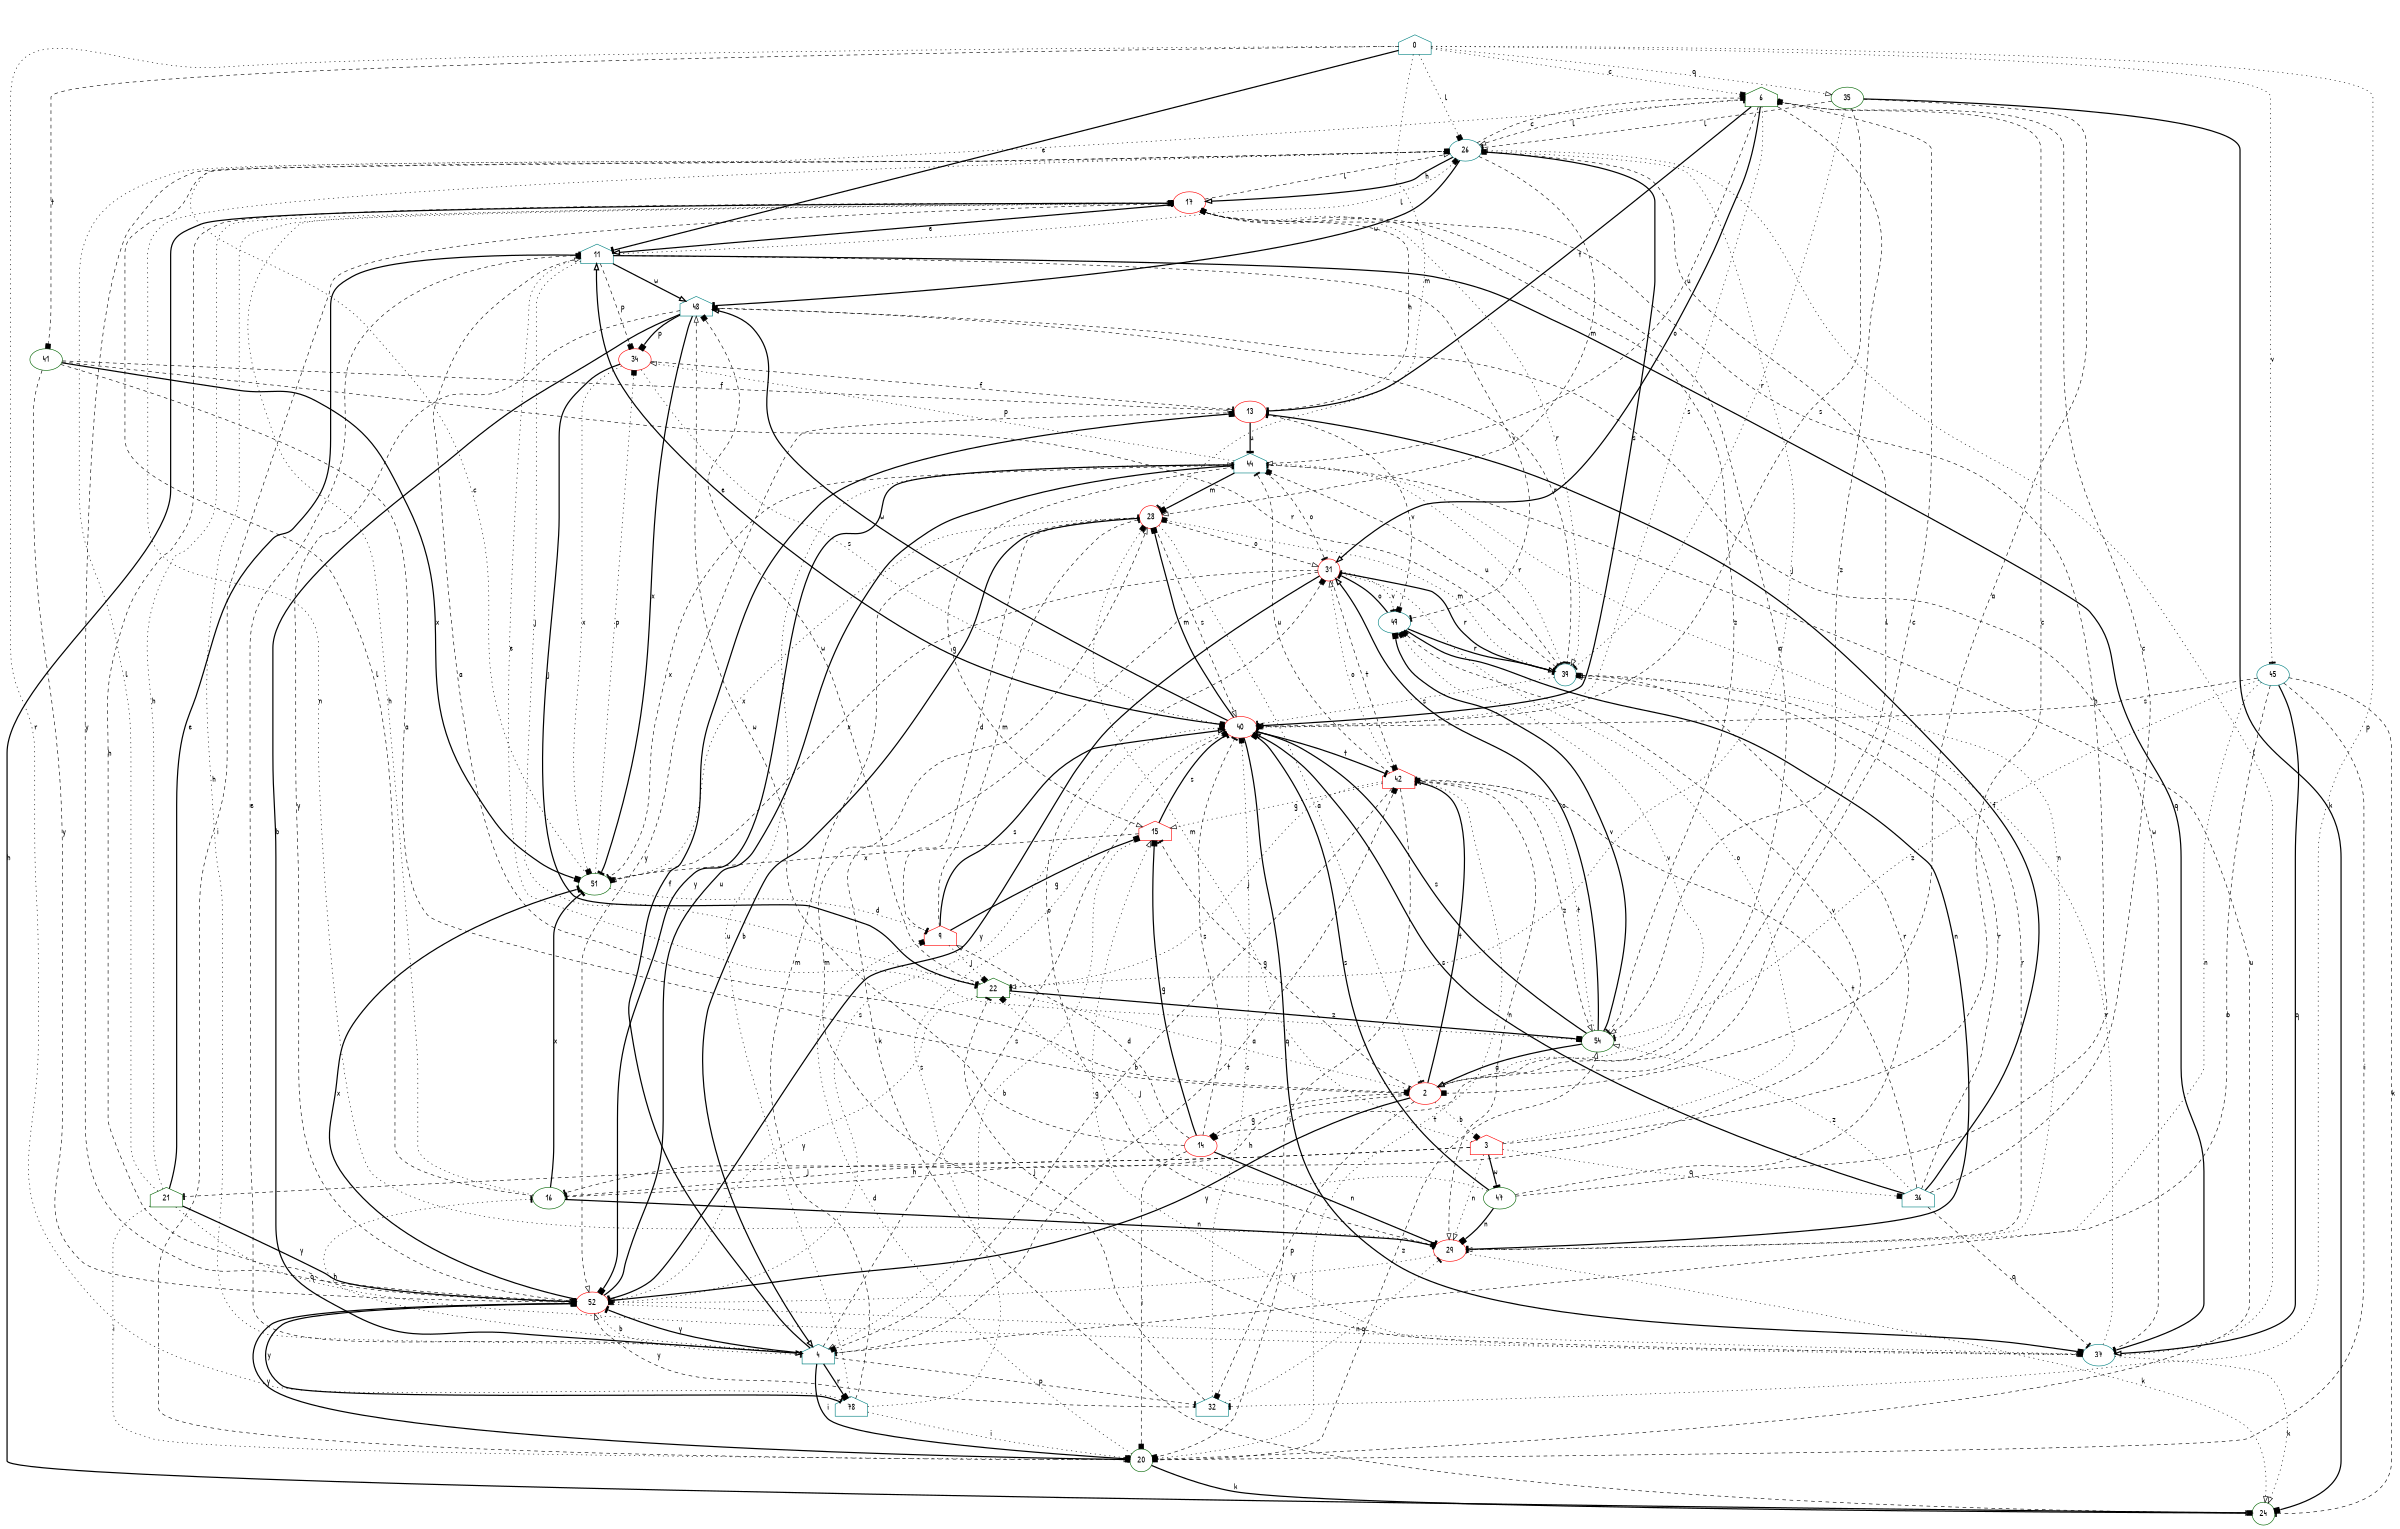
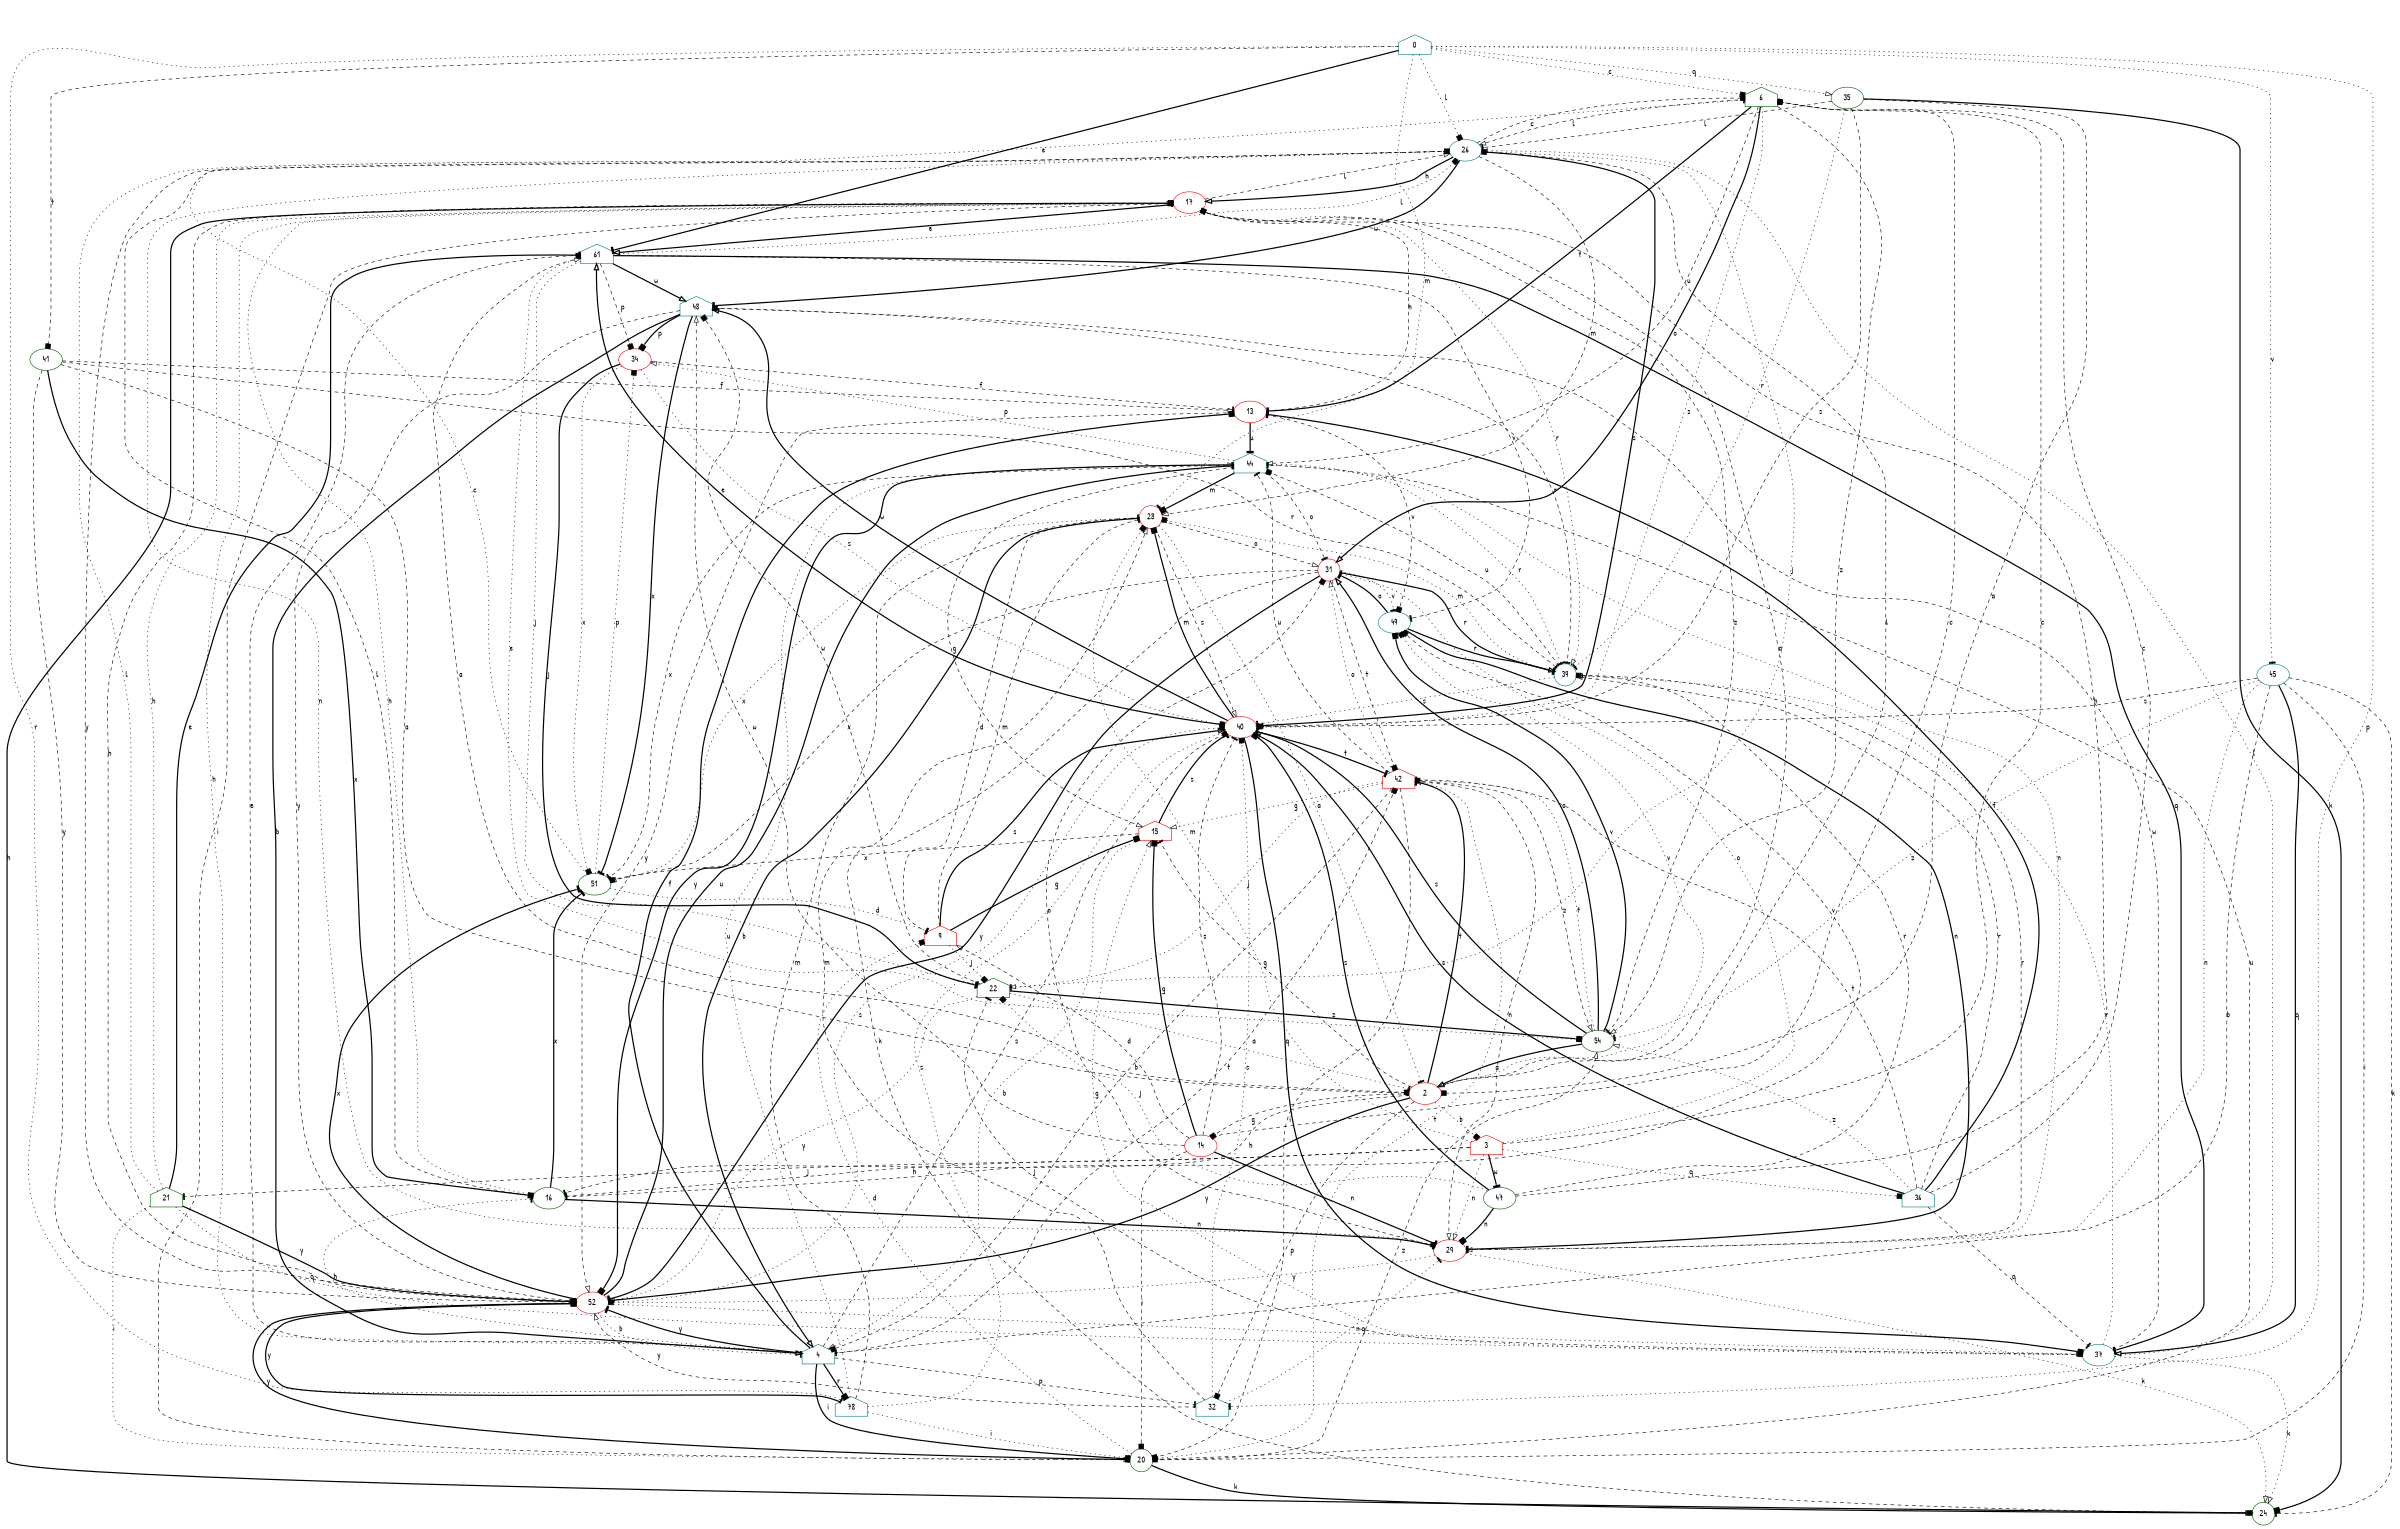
(597, 255) -> (597, 255)
(413, 520) -> (353, 764)
(1859, 788) -> (1889, 795)
